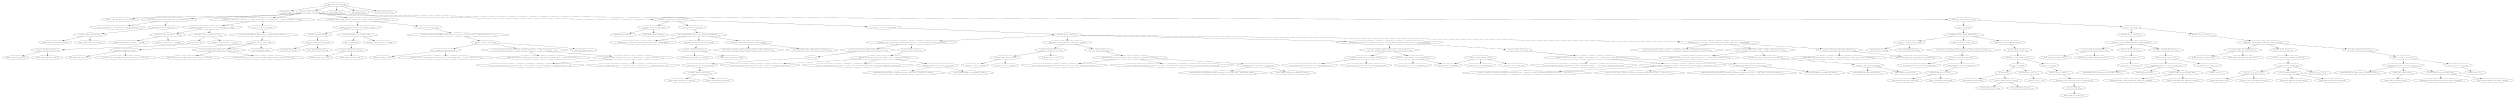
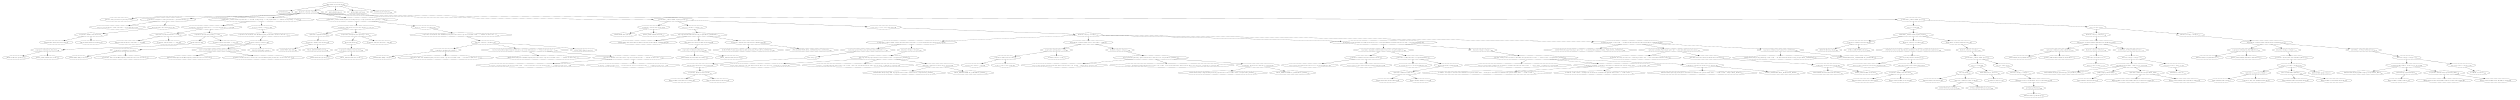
(1465, 61) -> (1427, 69)
none -> (2088, 80)
